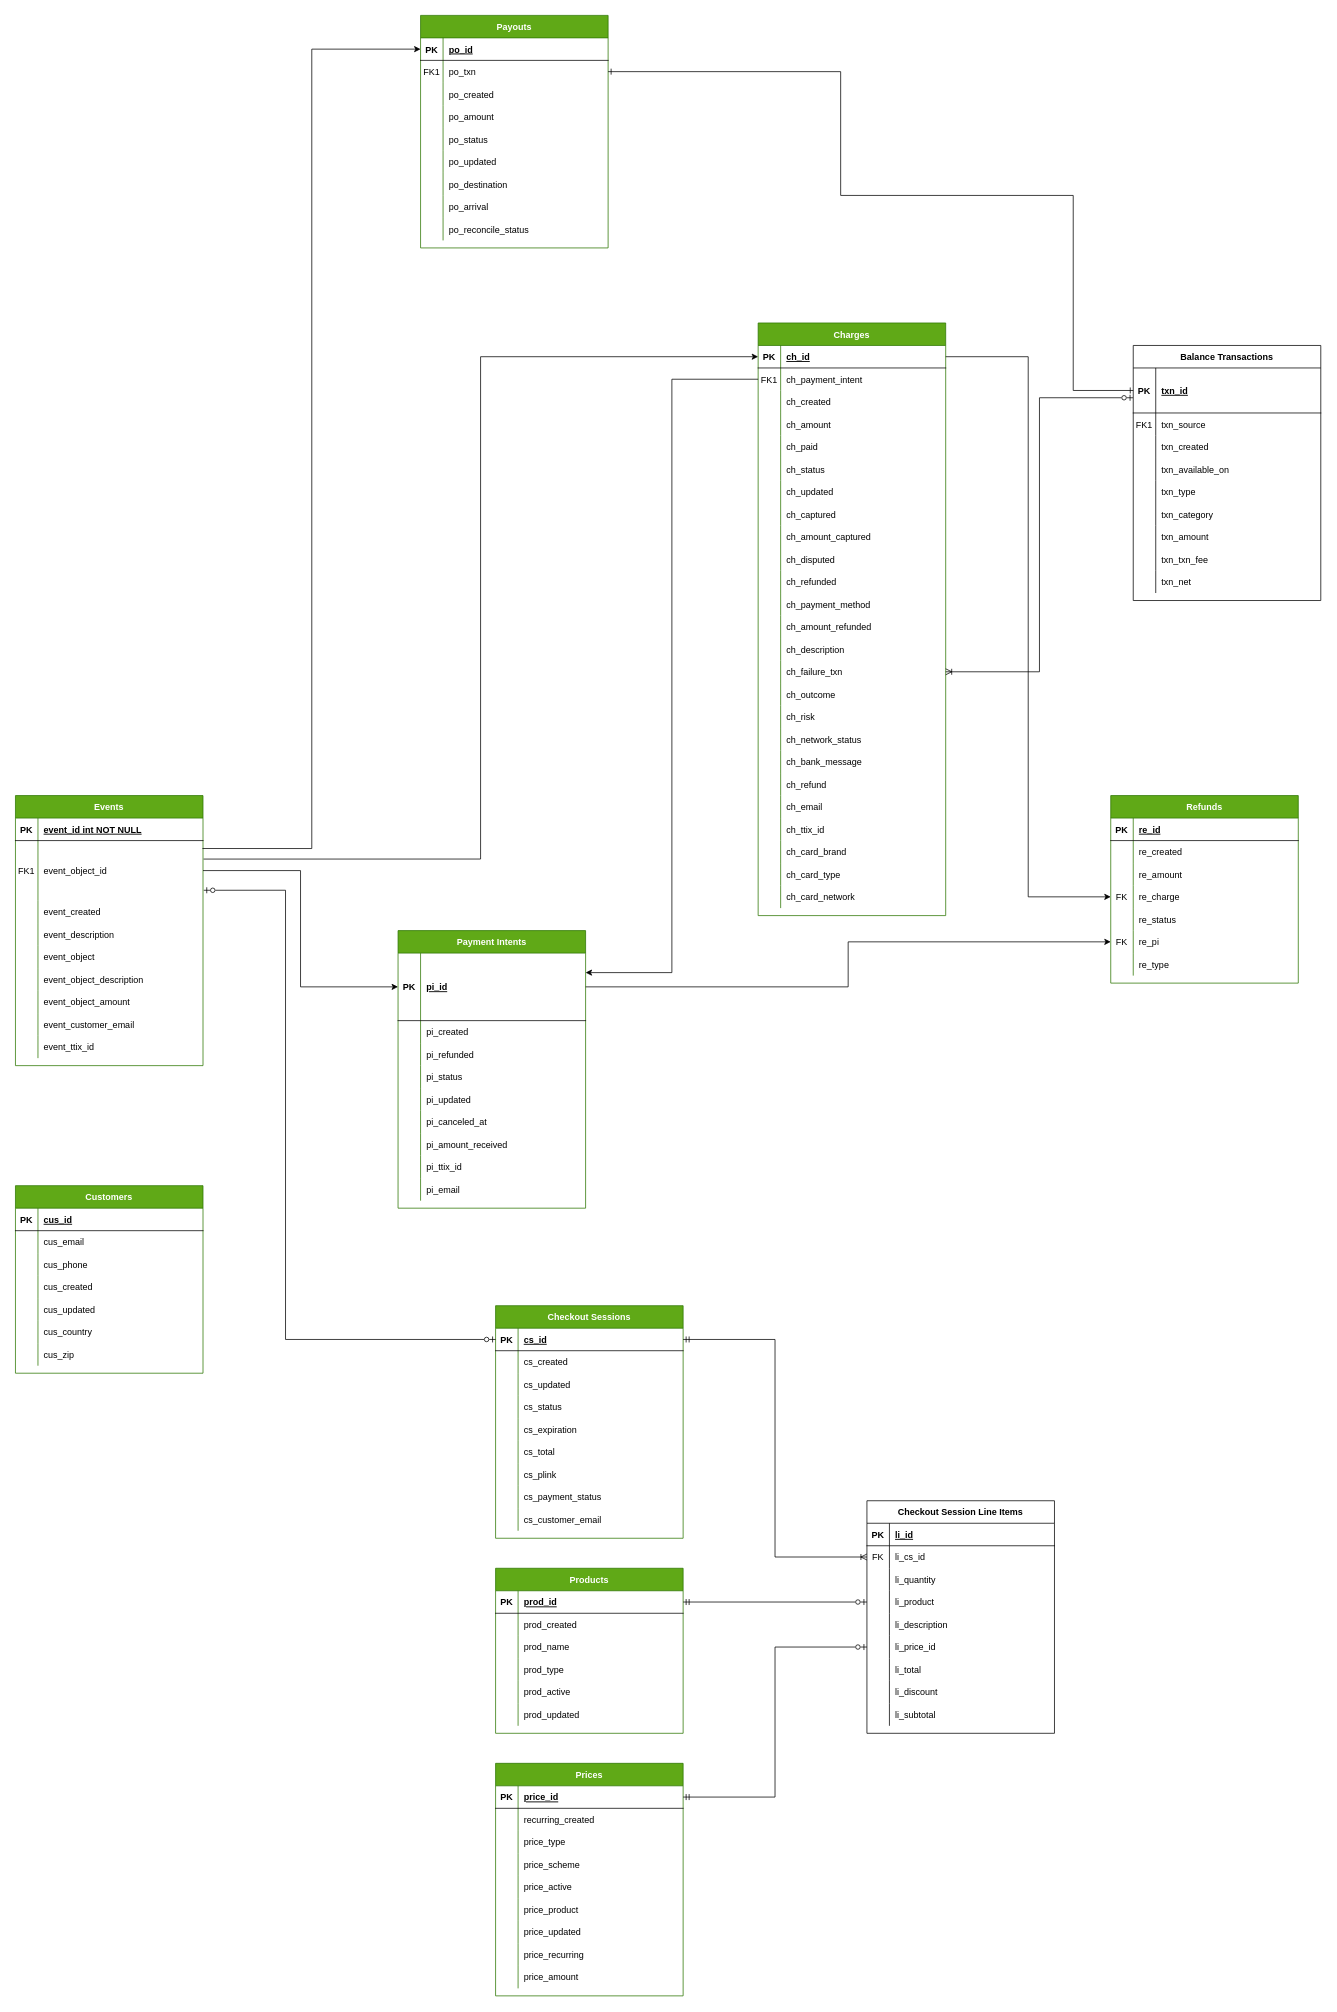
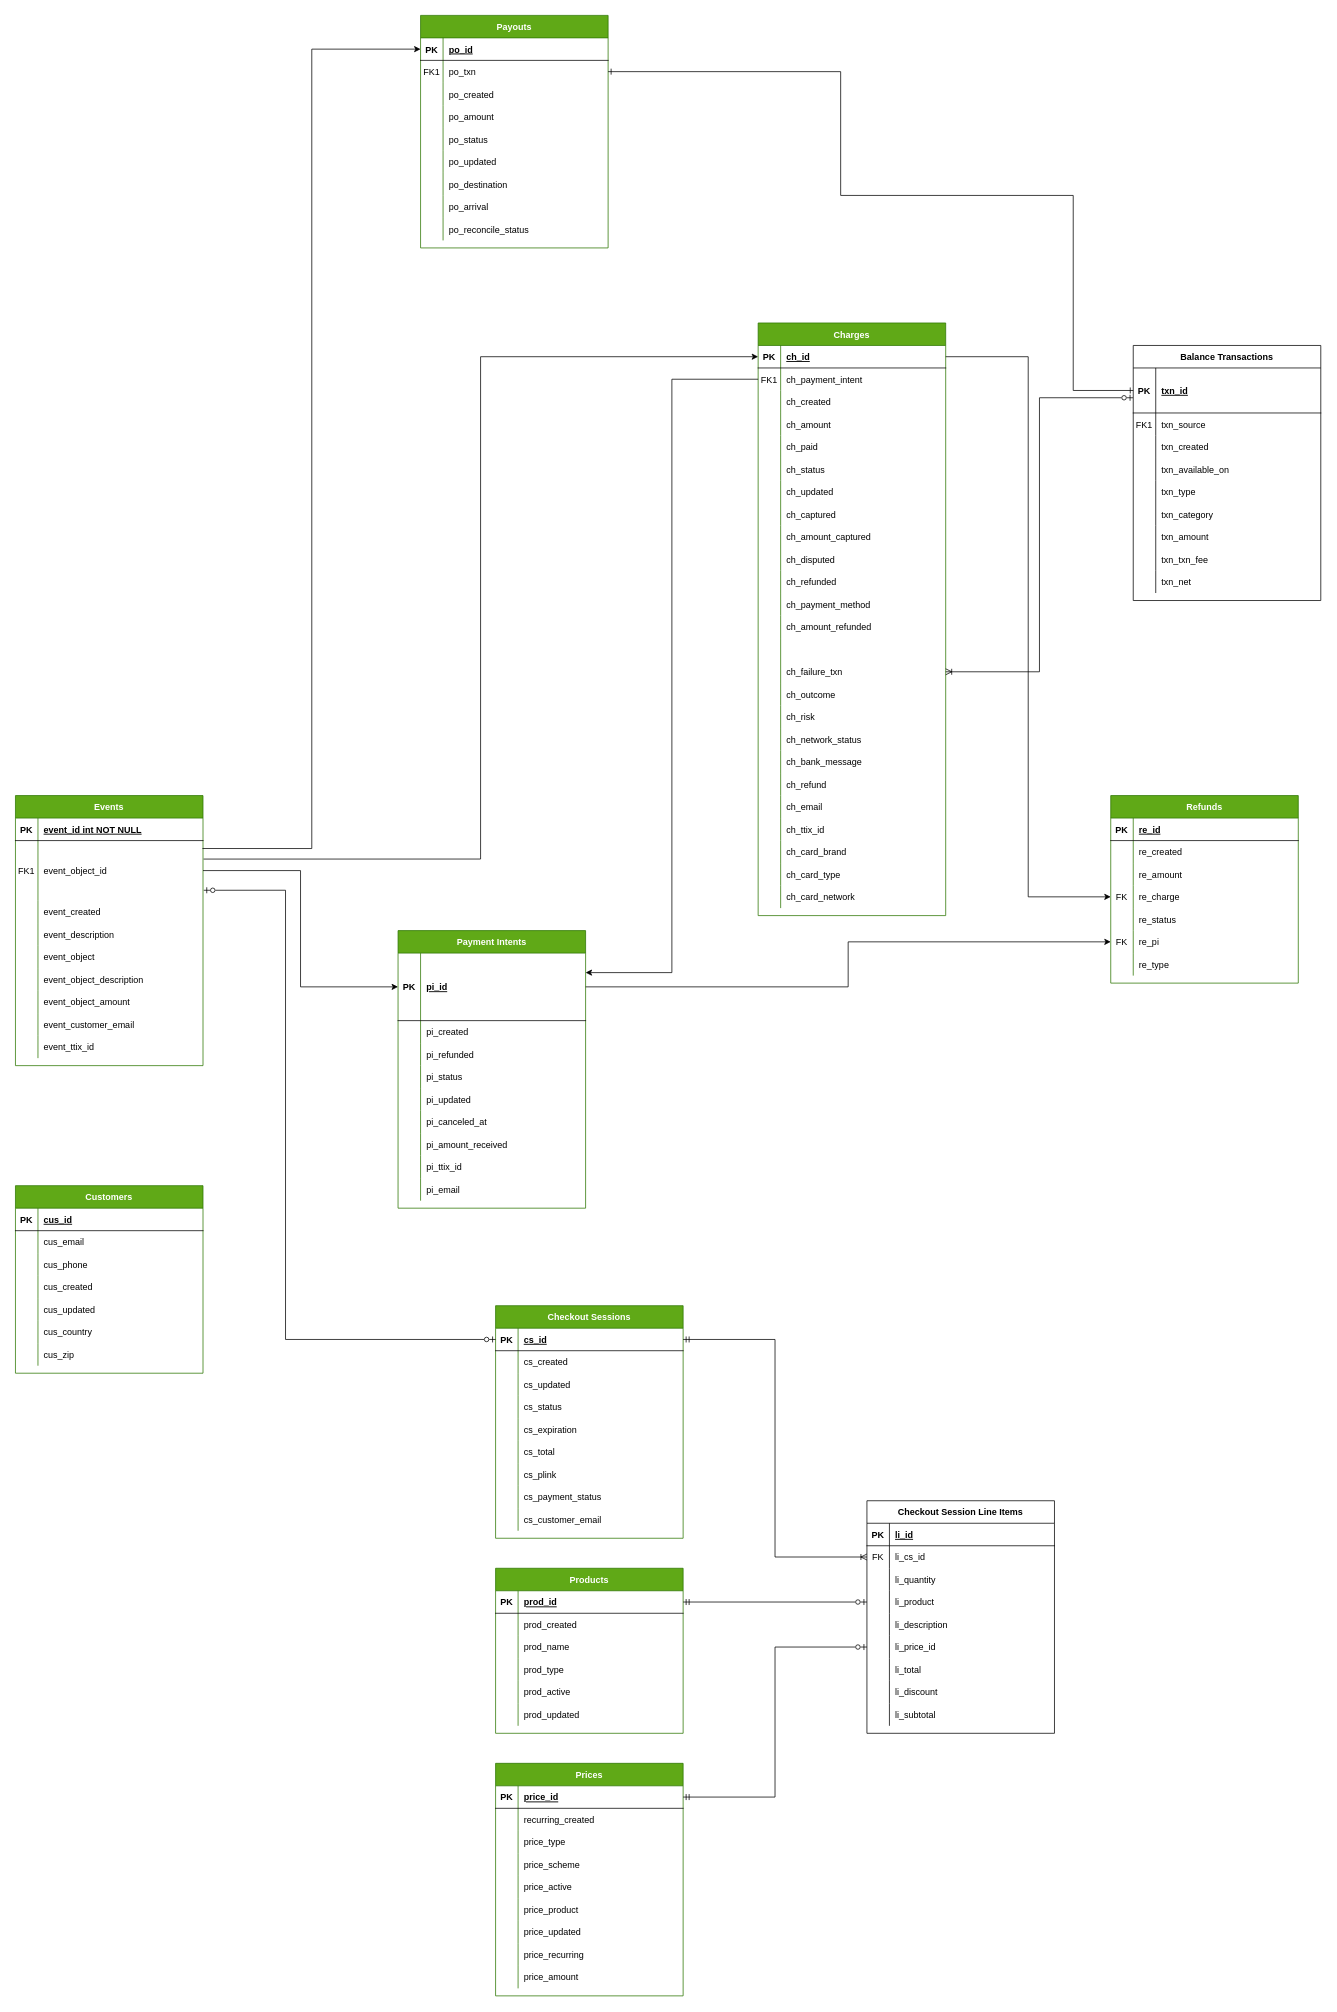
(863, 649) -> none
